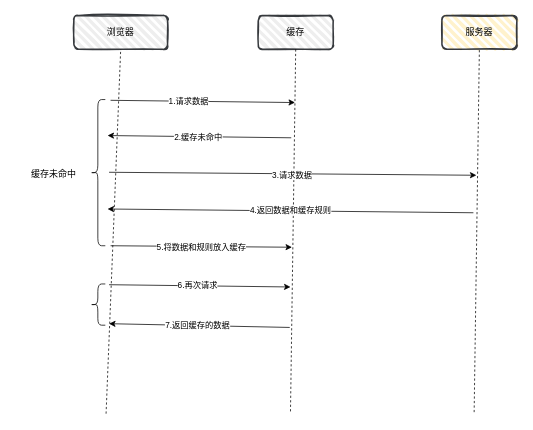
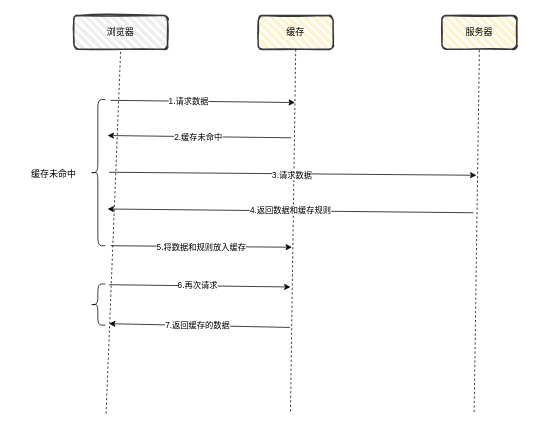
(296, 32) -> (296, 32)
